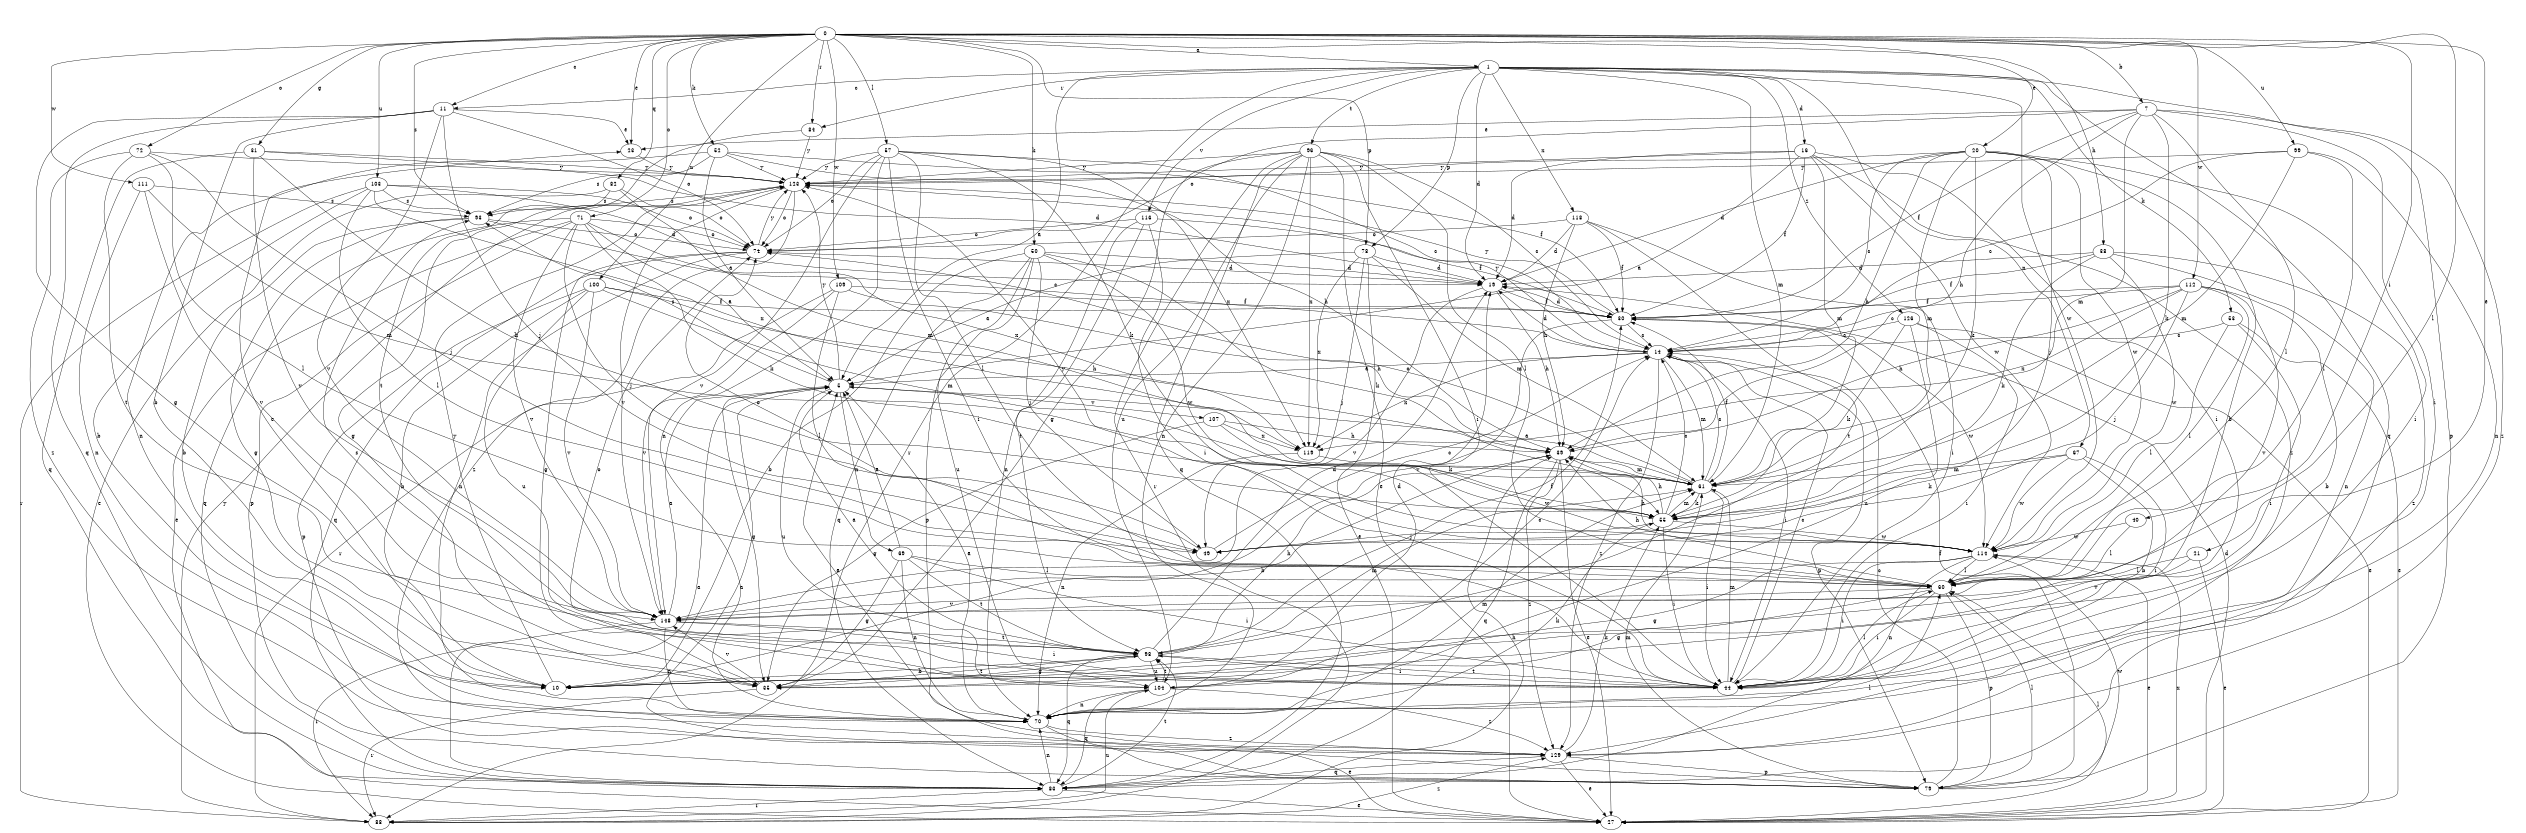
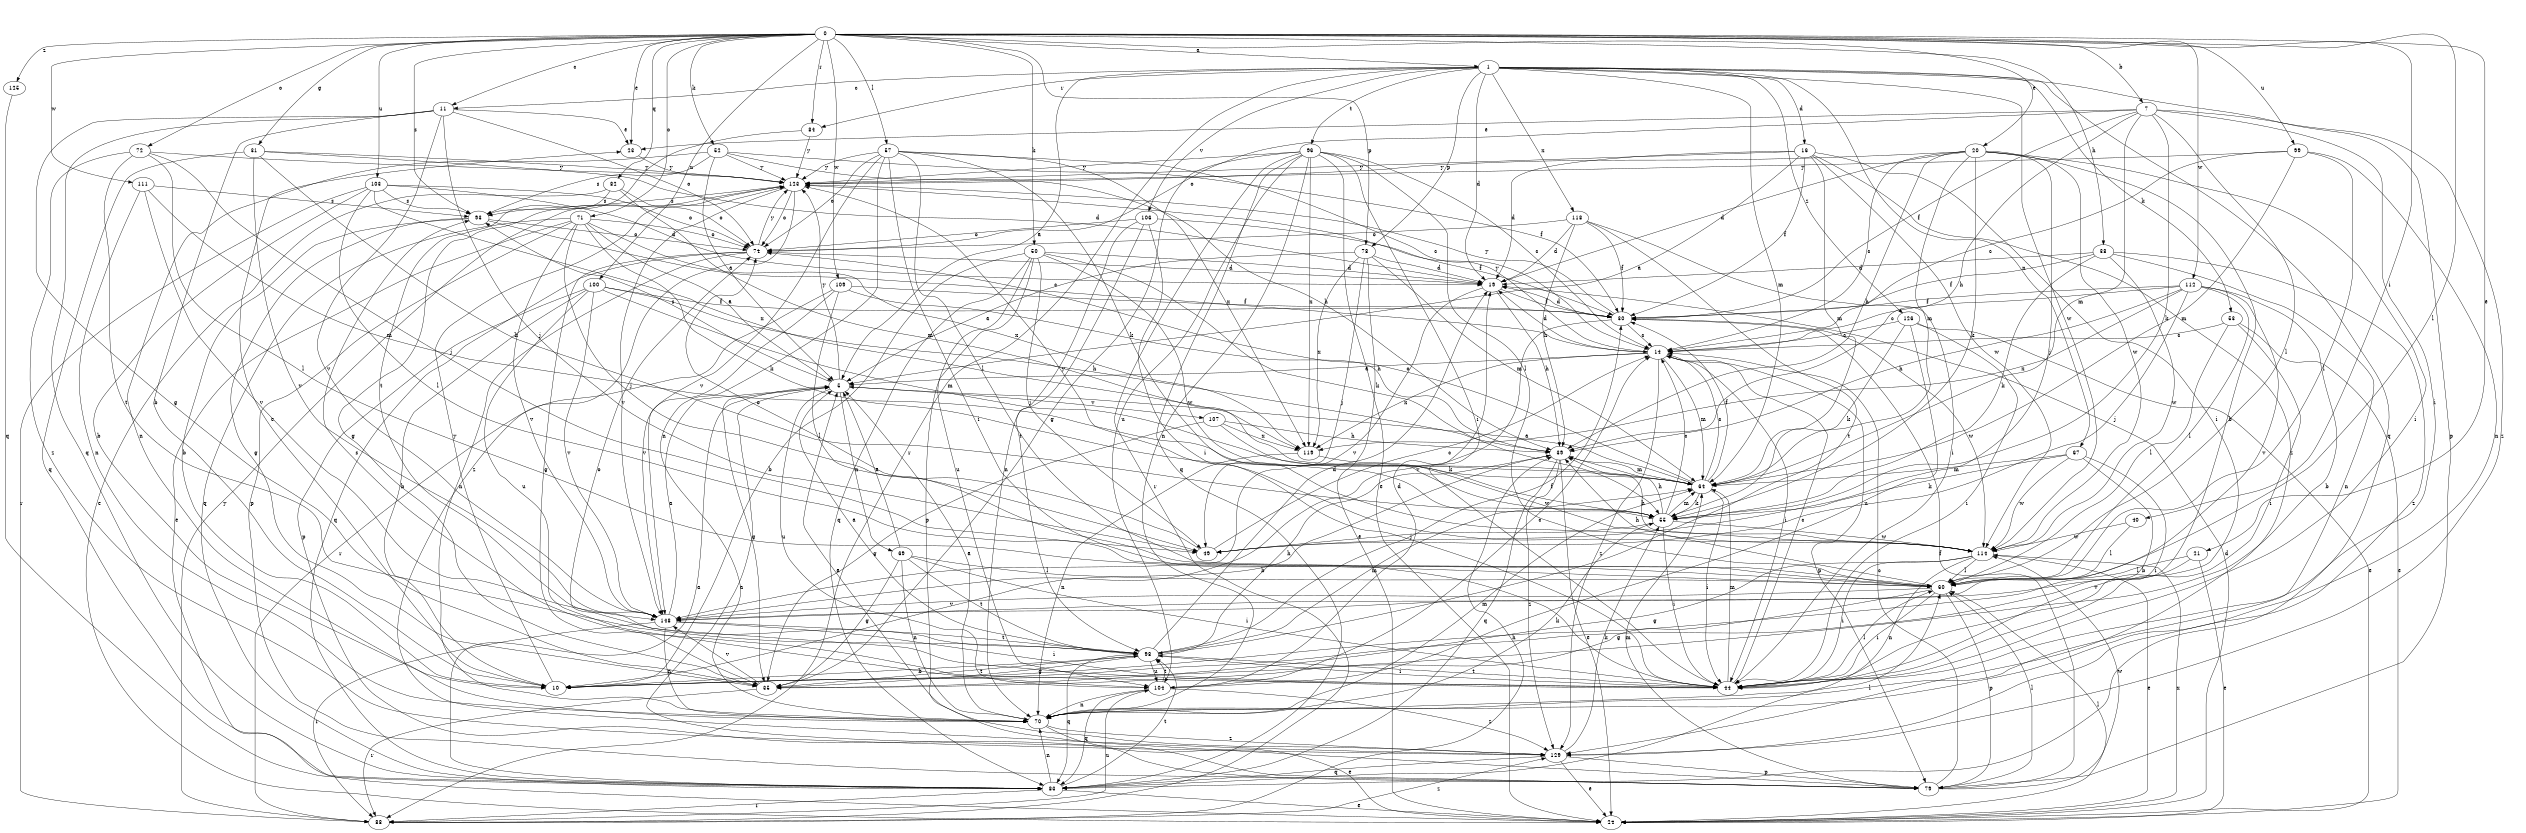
none -> (15, 88)
(1147, 218) -> (1147, 218)
(1702, 487) -> (1702, 487)
(1611, 823) -> (1611, 823)
